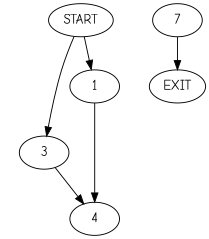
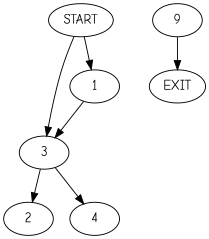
(177, 20) -> (177, 20)
(95, 148) -> (72, 116)
none -> (29, 219)
